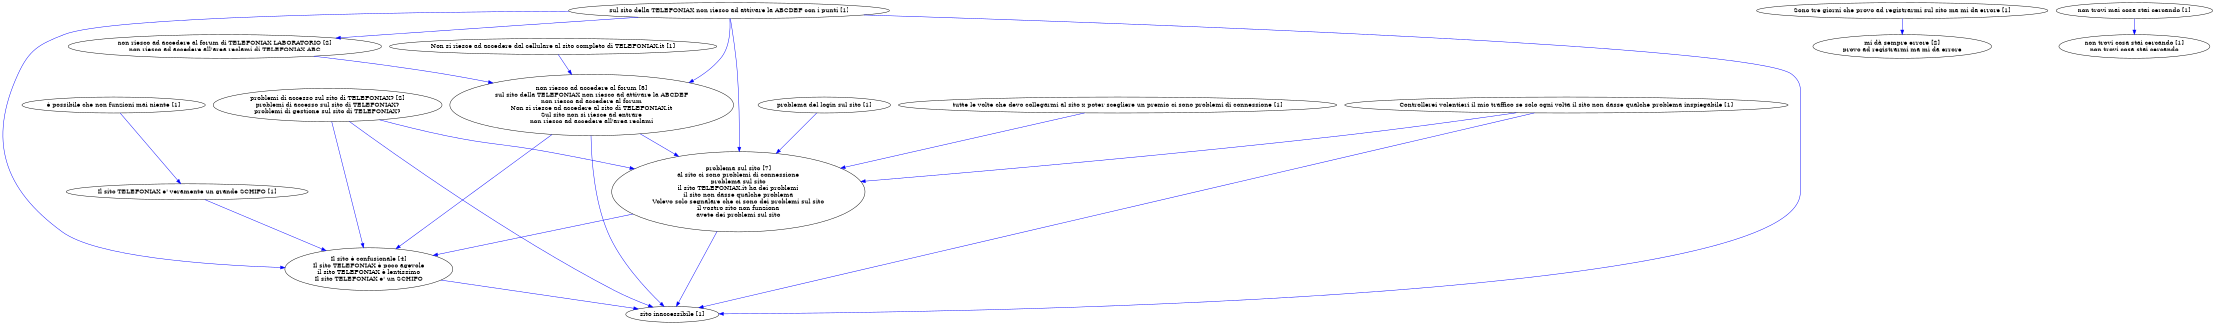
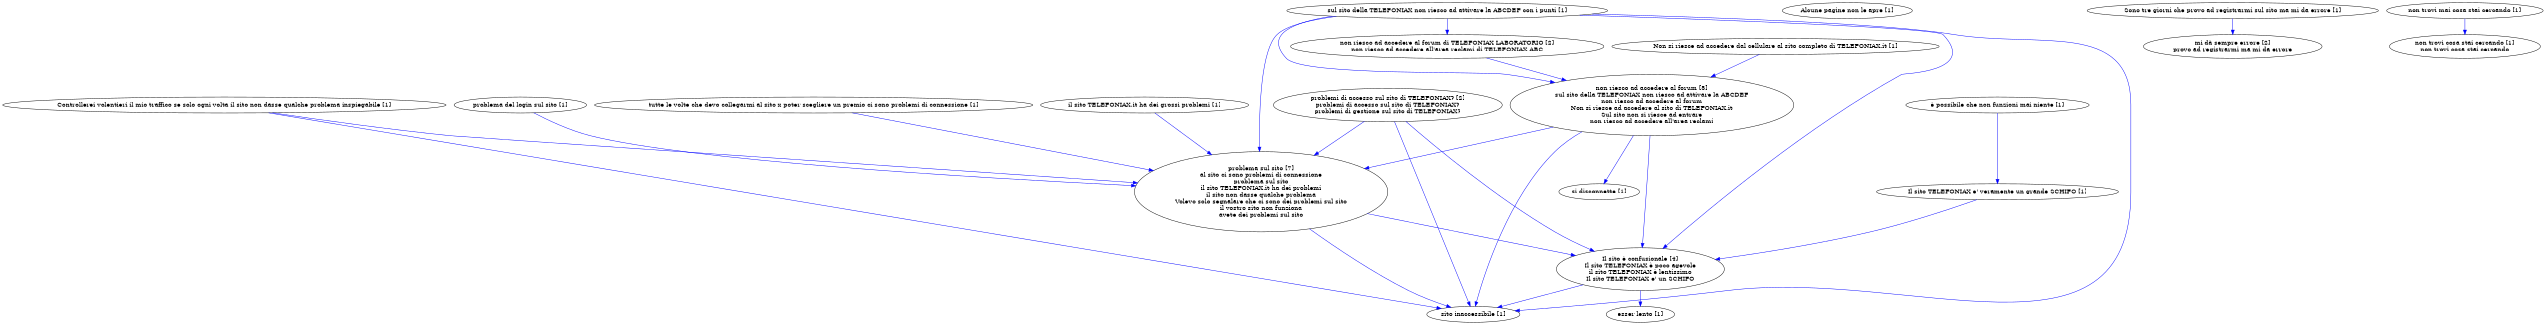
none -> (1847, 11)
none -> (1145, 105)
none -> (1599, 192)
none -> (1640, 314)
